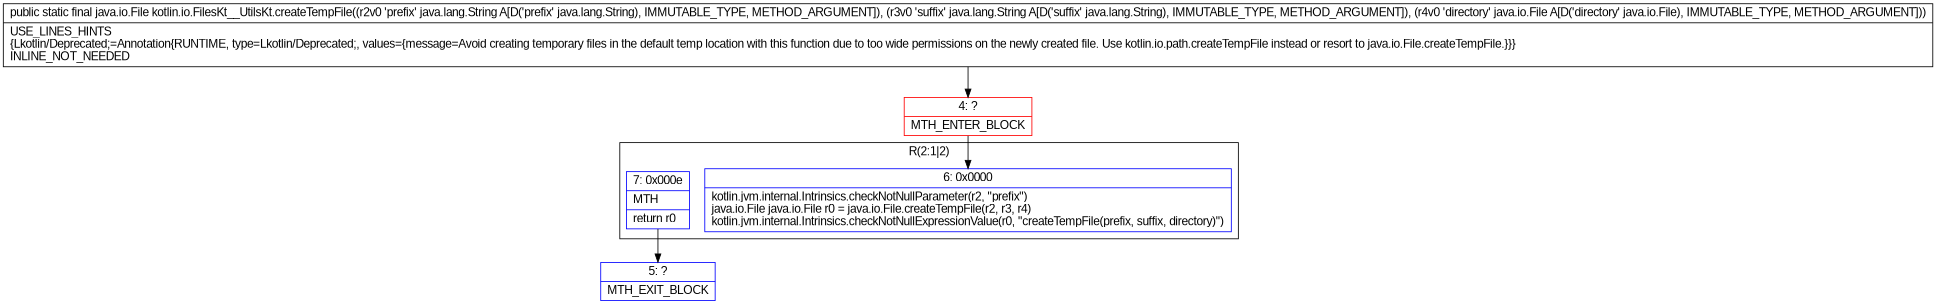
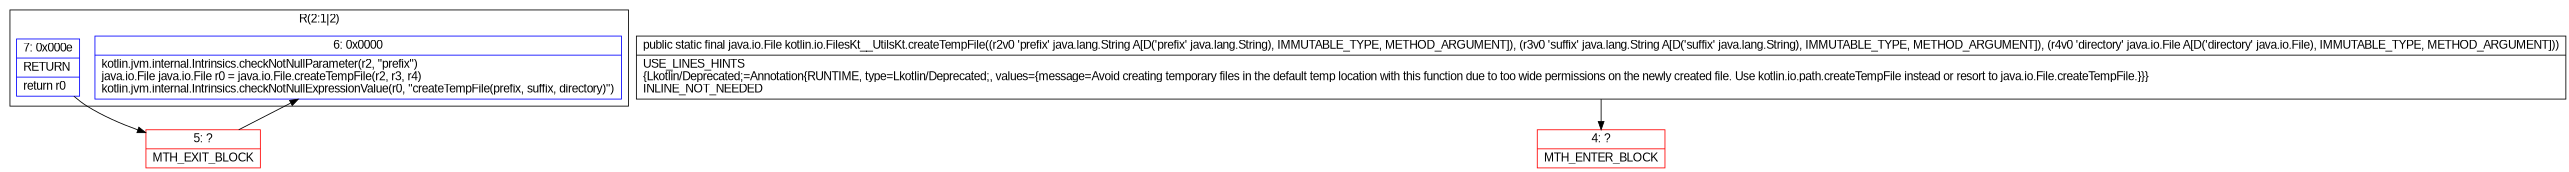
(968, 148) -> (265, 116)
(646, 200) -> (47, 67)
(658, 282) -> (203, 149)
